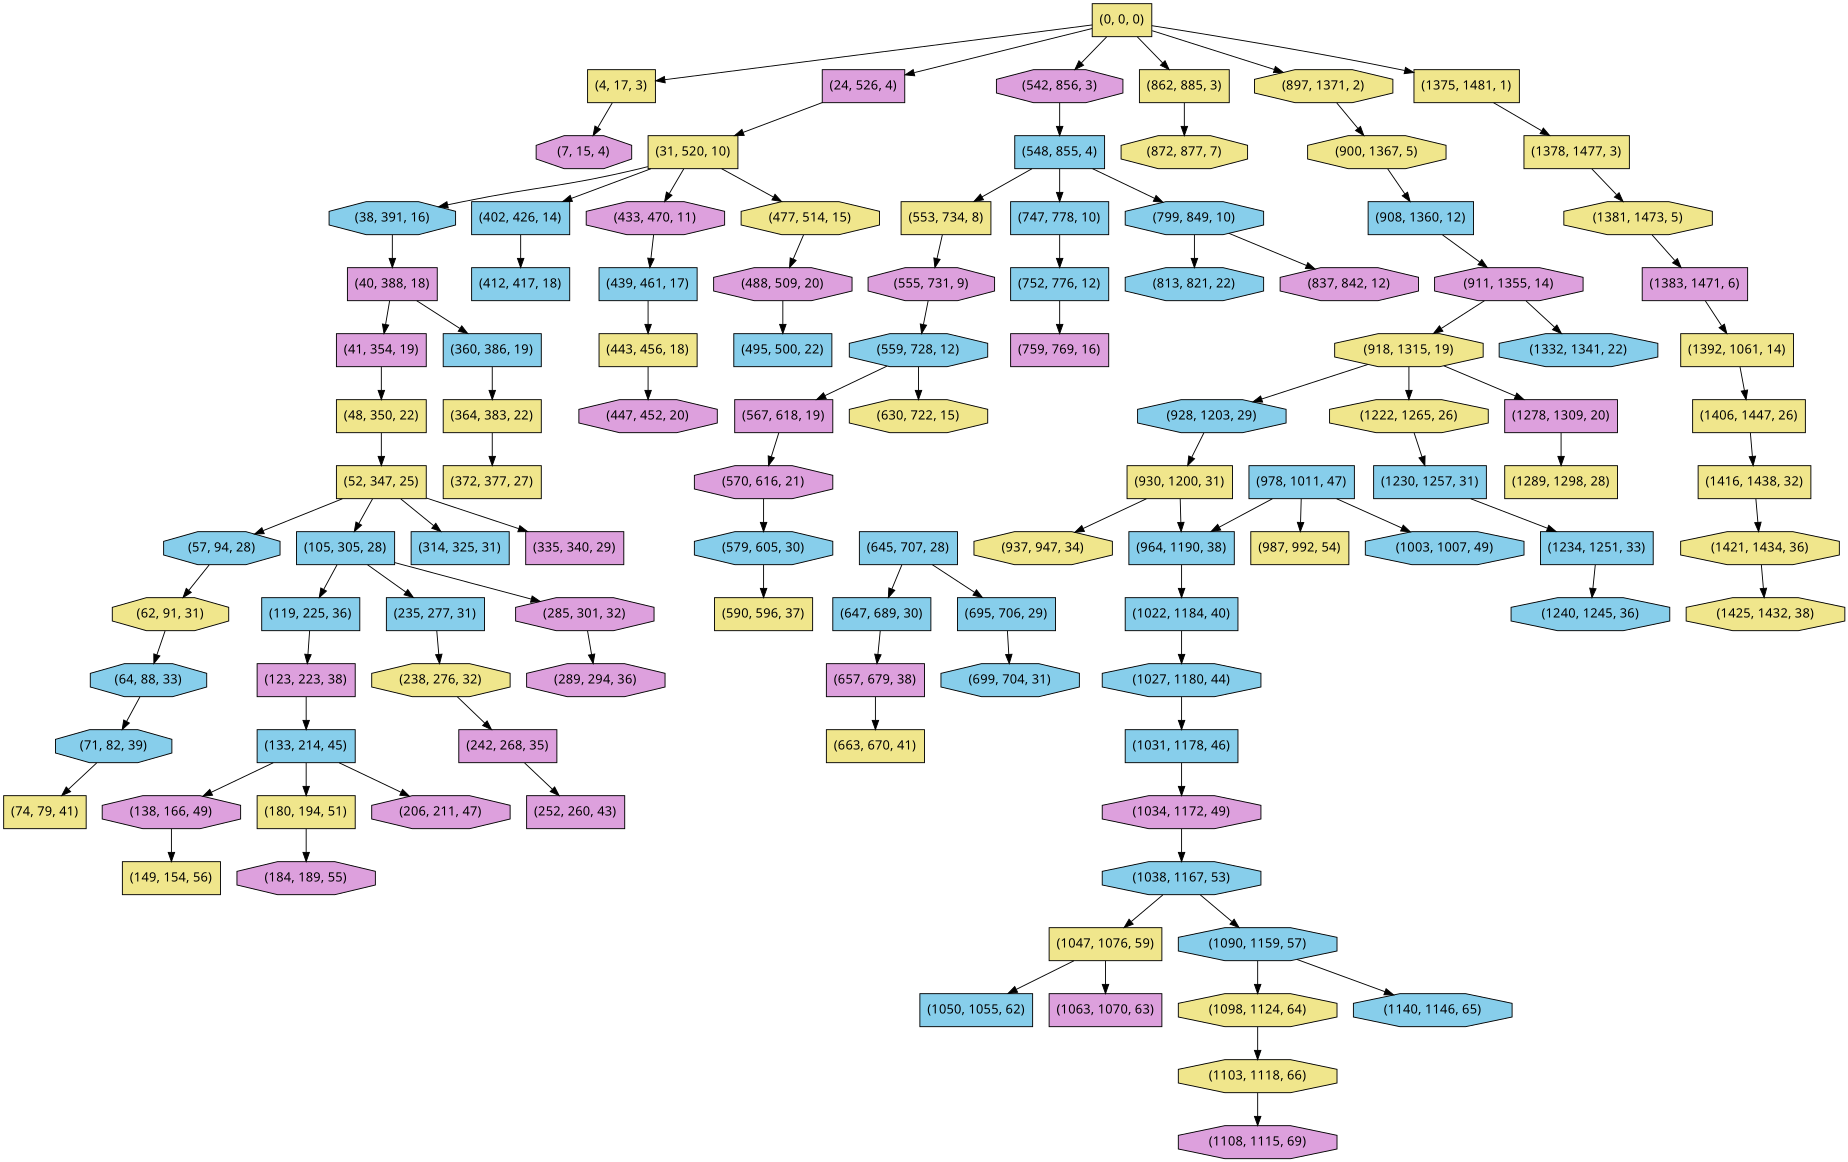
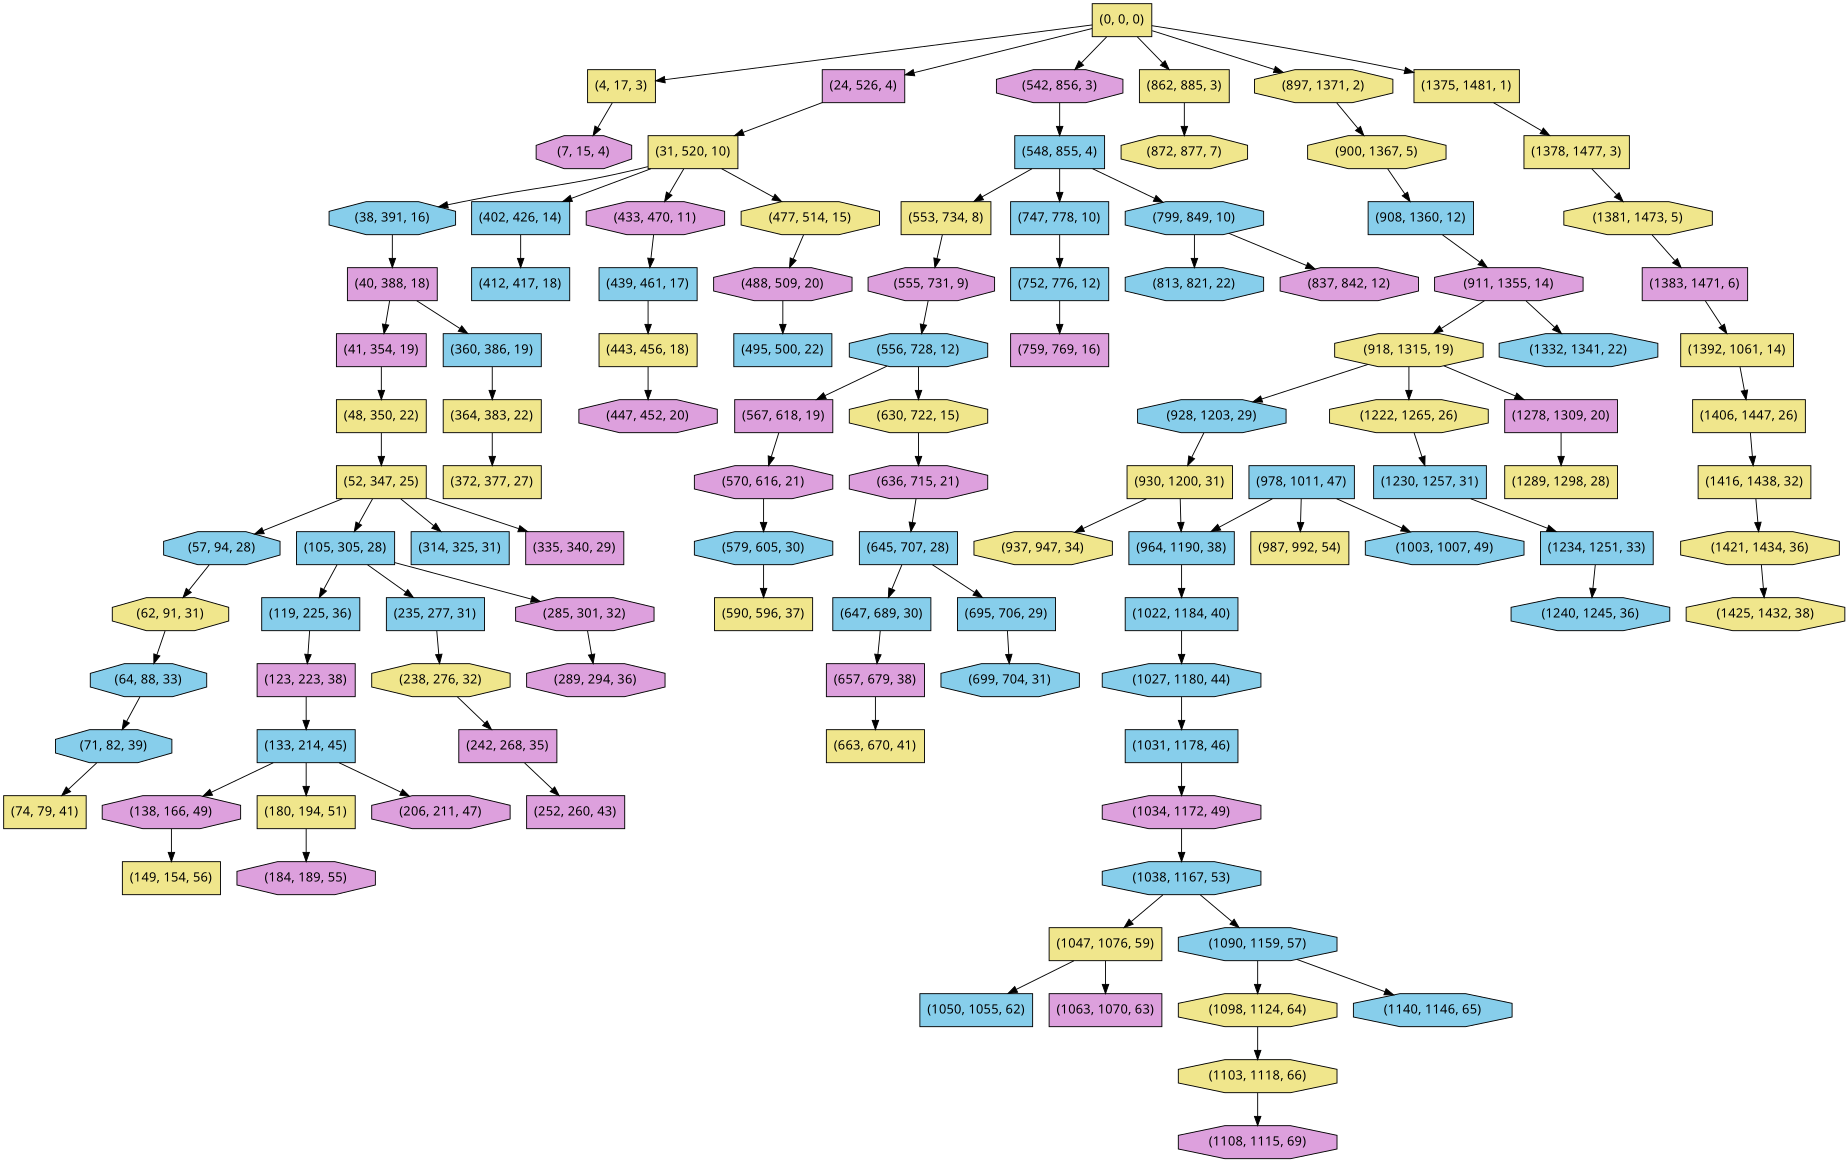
(918, 350) -> (918, 350)
none -> (918, 482)
